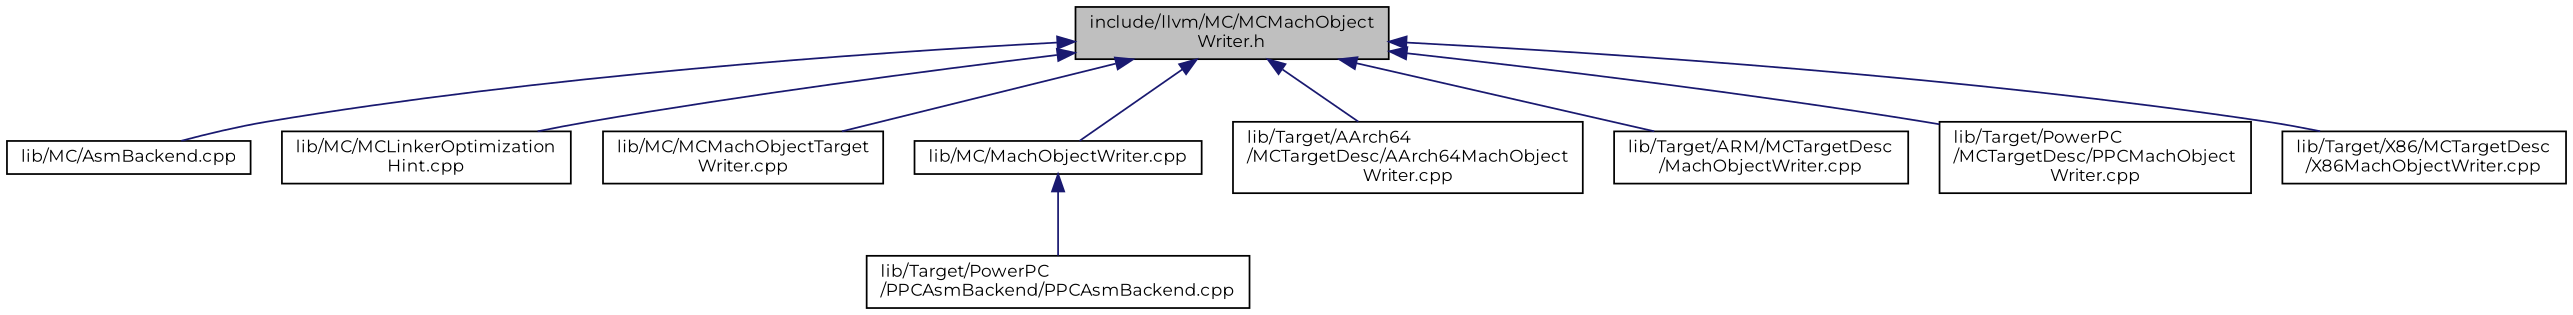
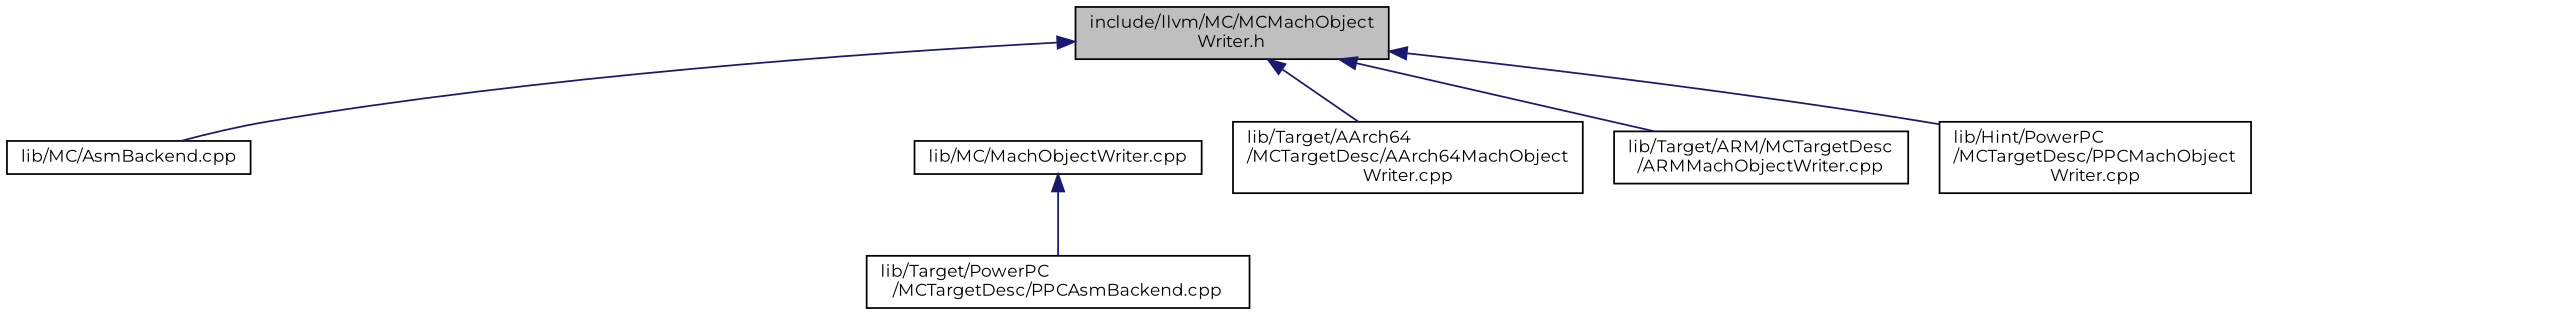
(1131, 105) -> none
(426, 157) -> none
(743, 157) -> none
(1761, 157) -> (1761, 157)
(2095, 157) -> (2095, 157)
(2424, 157) -> none
(1058, 282) -> (1058, 282)
